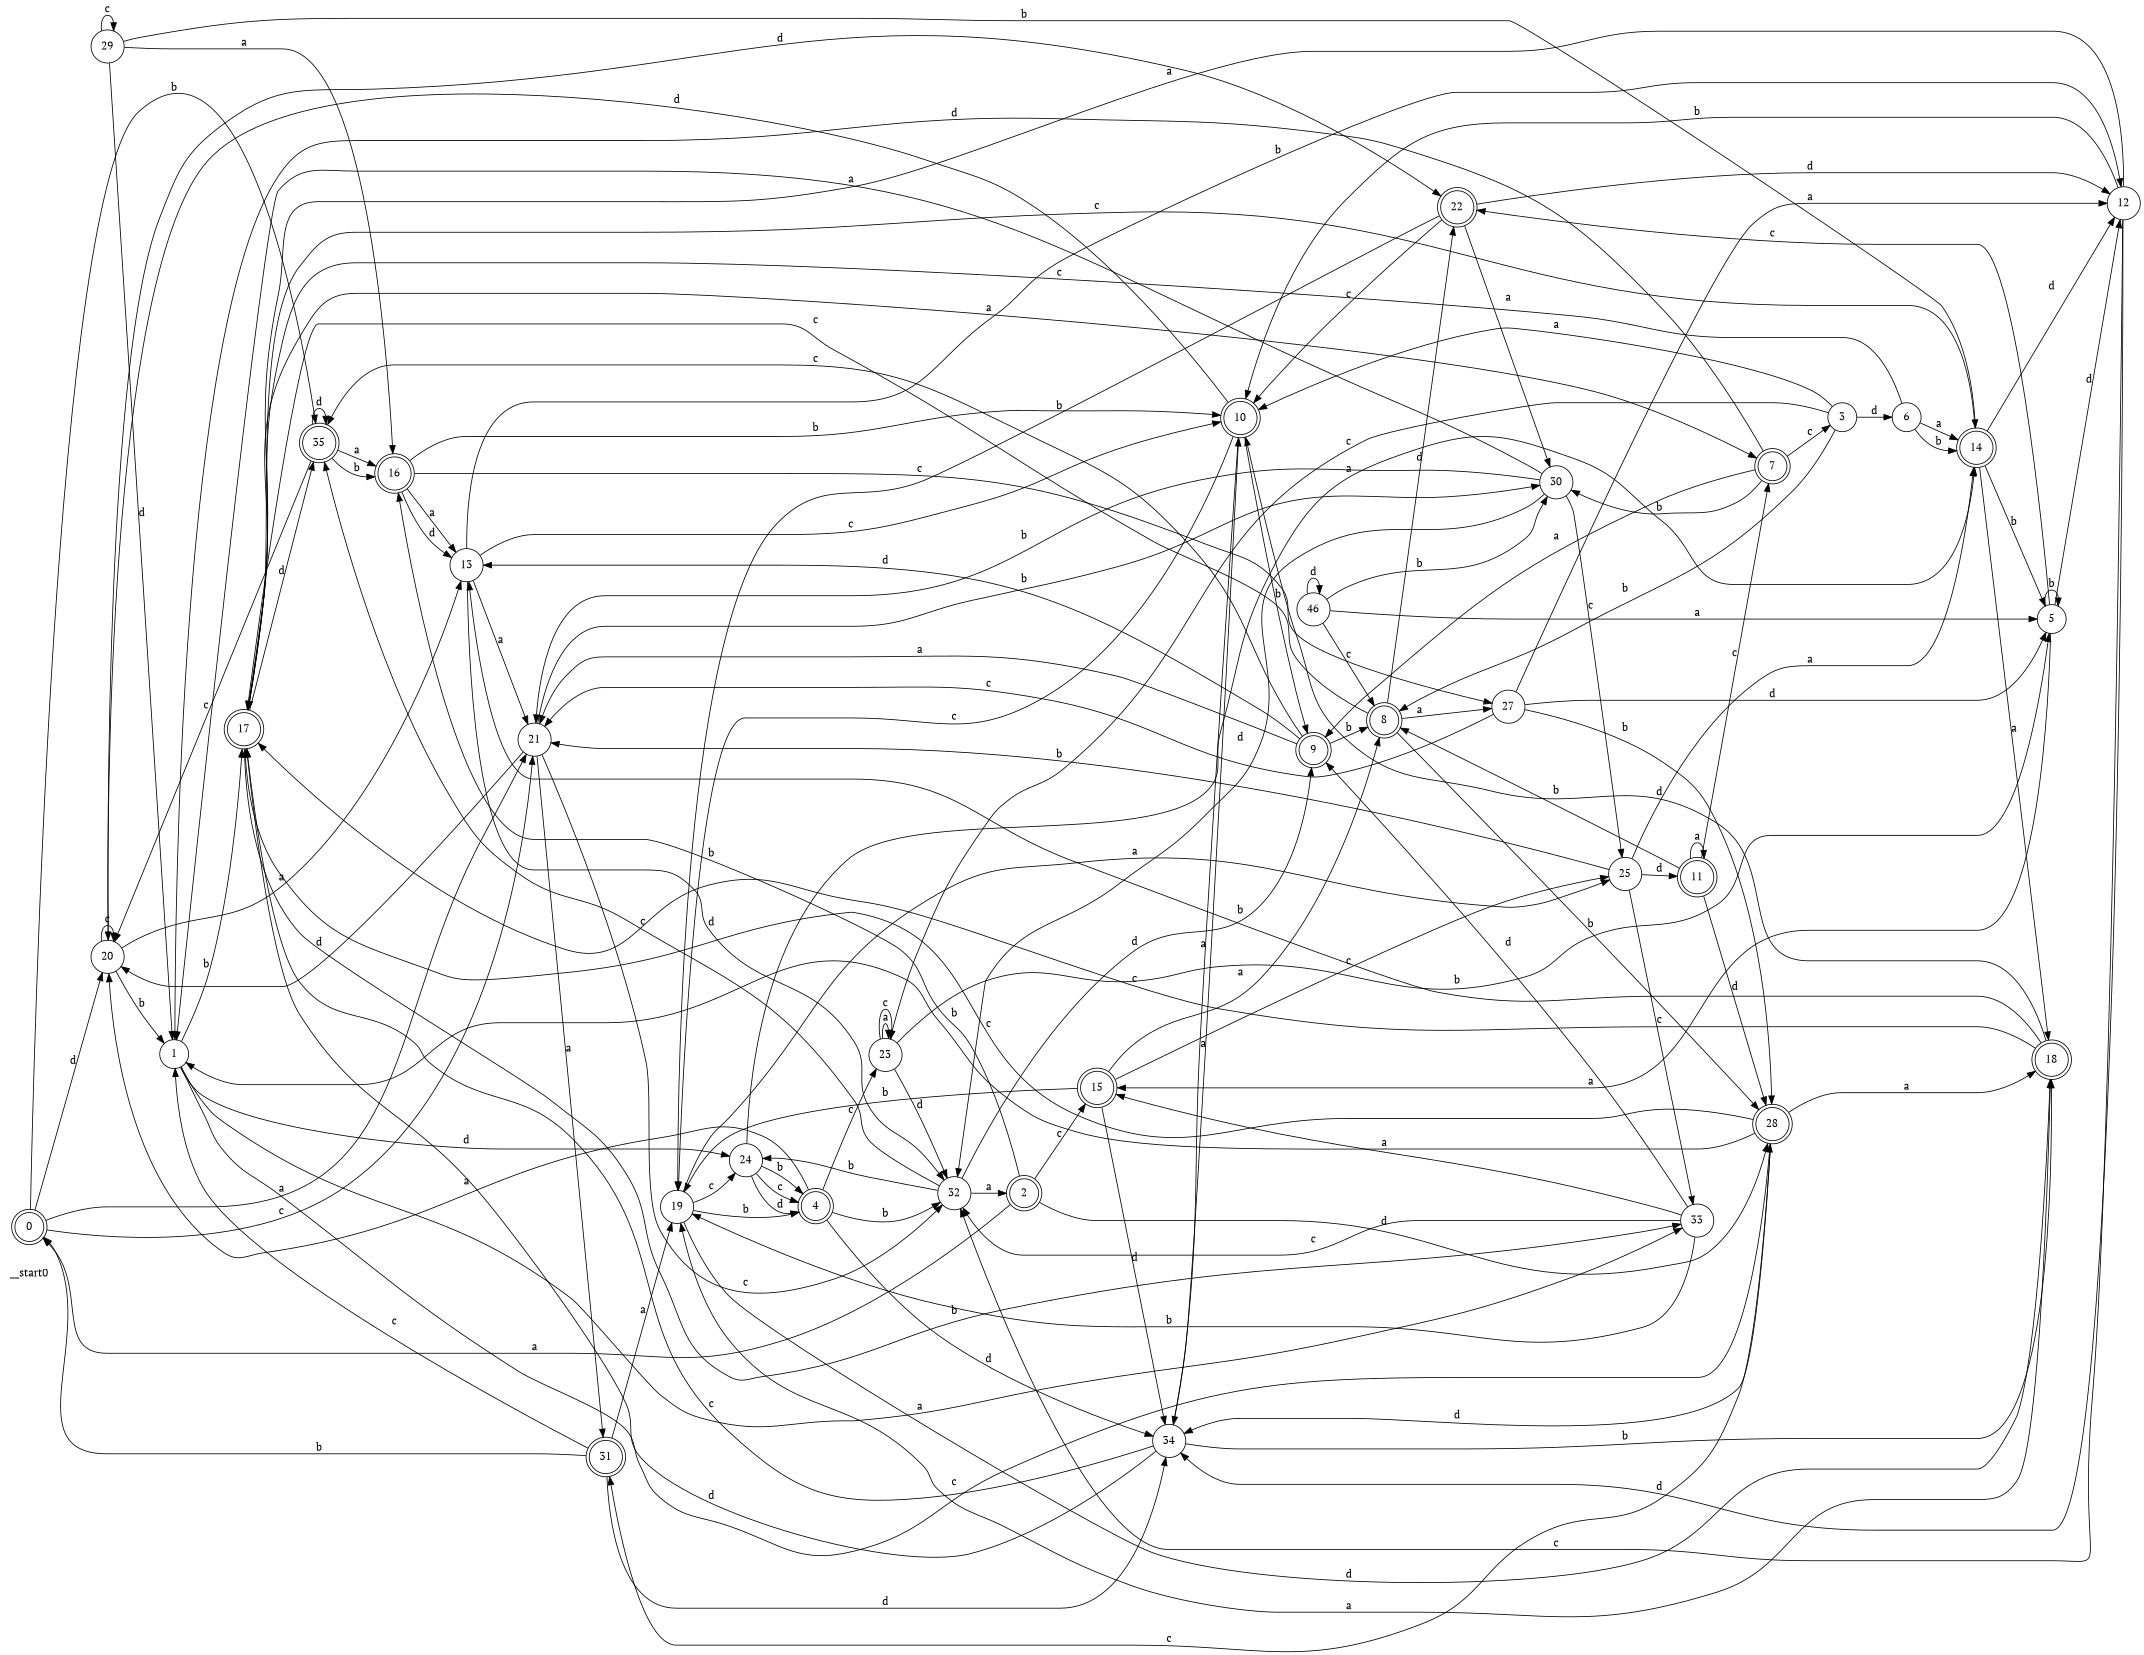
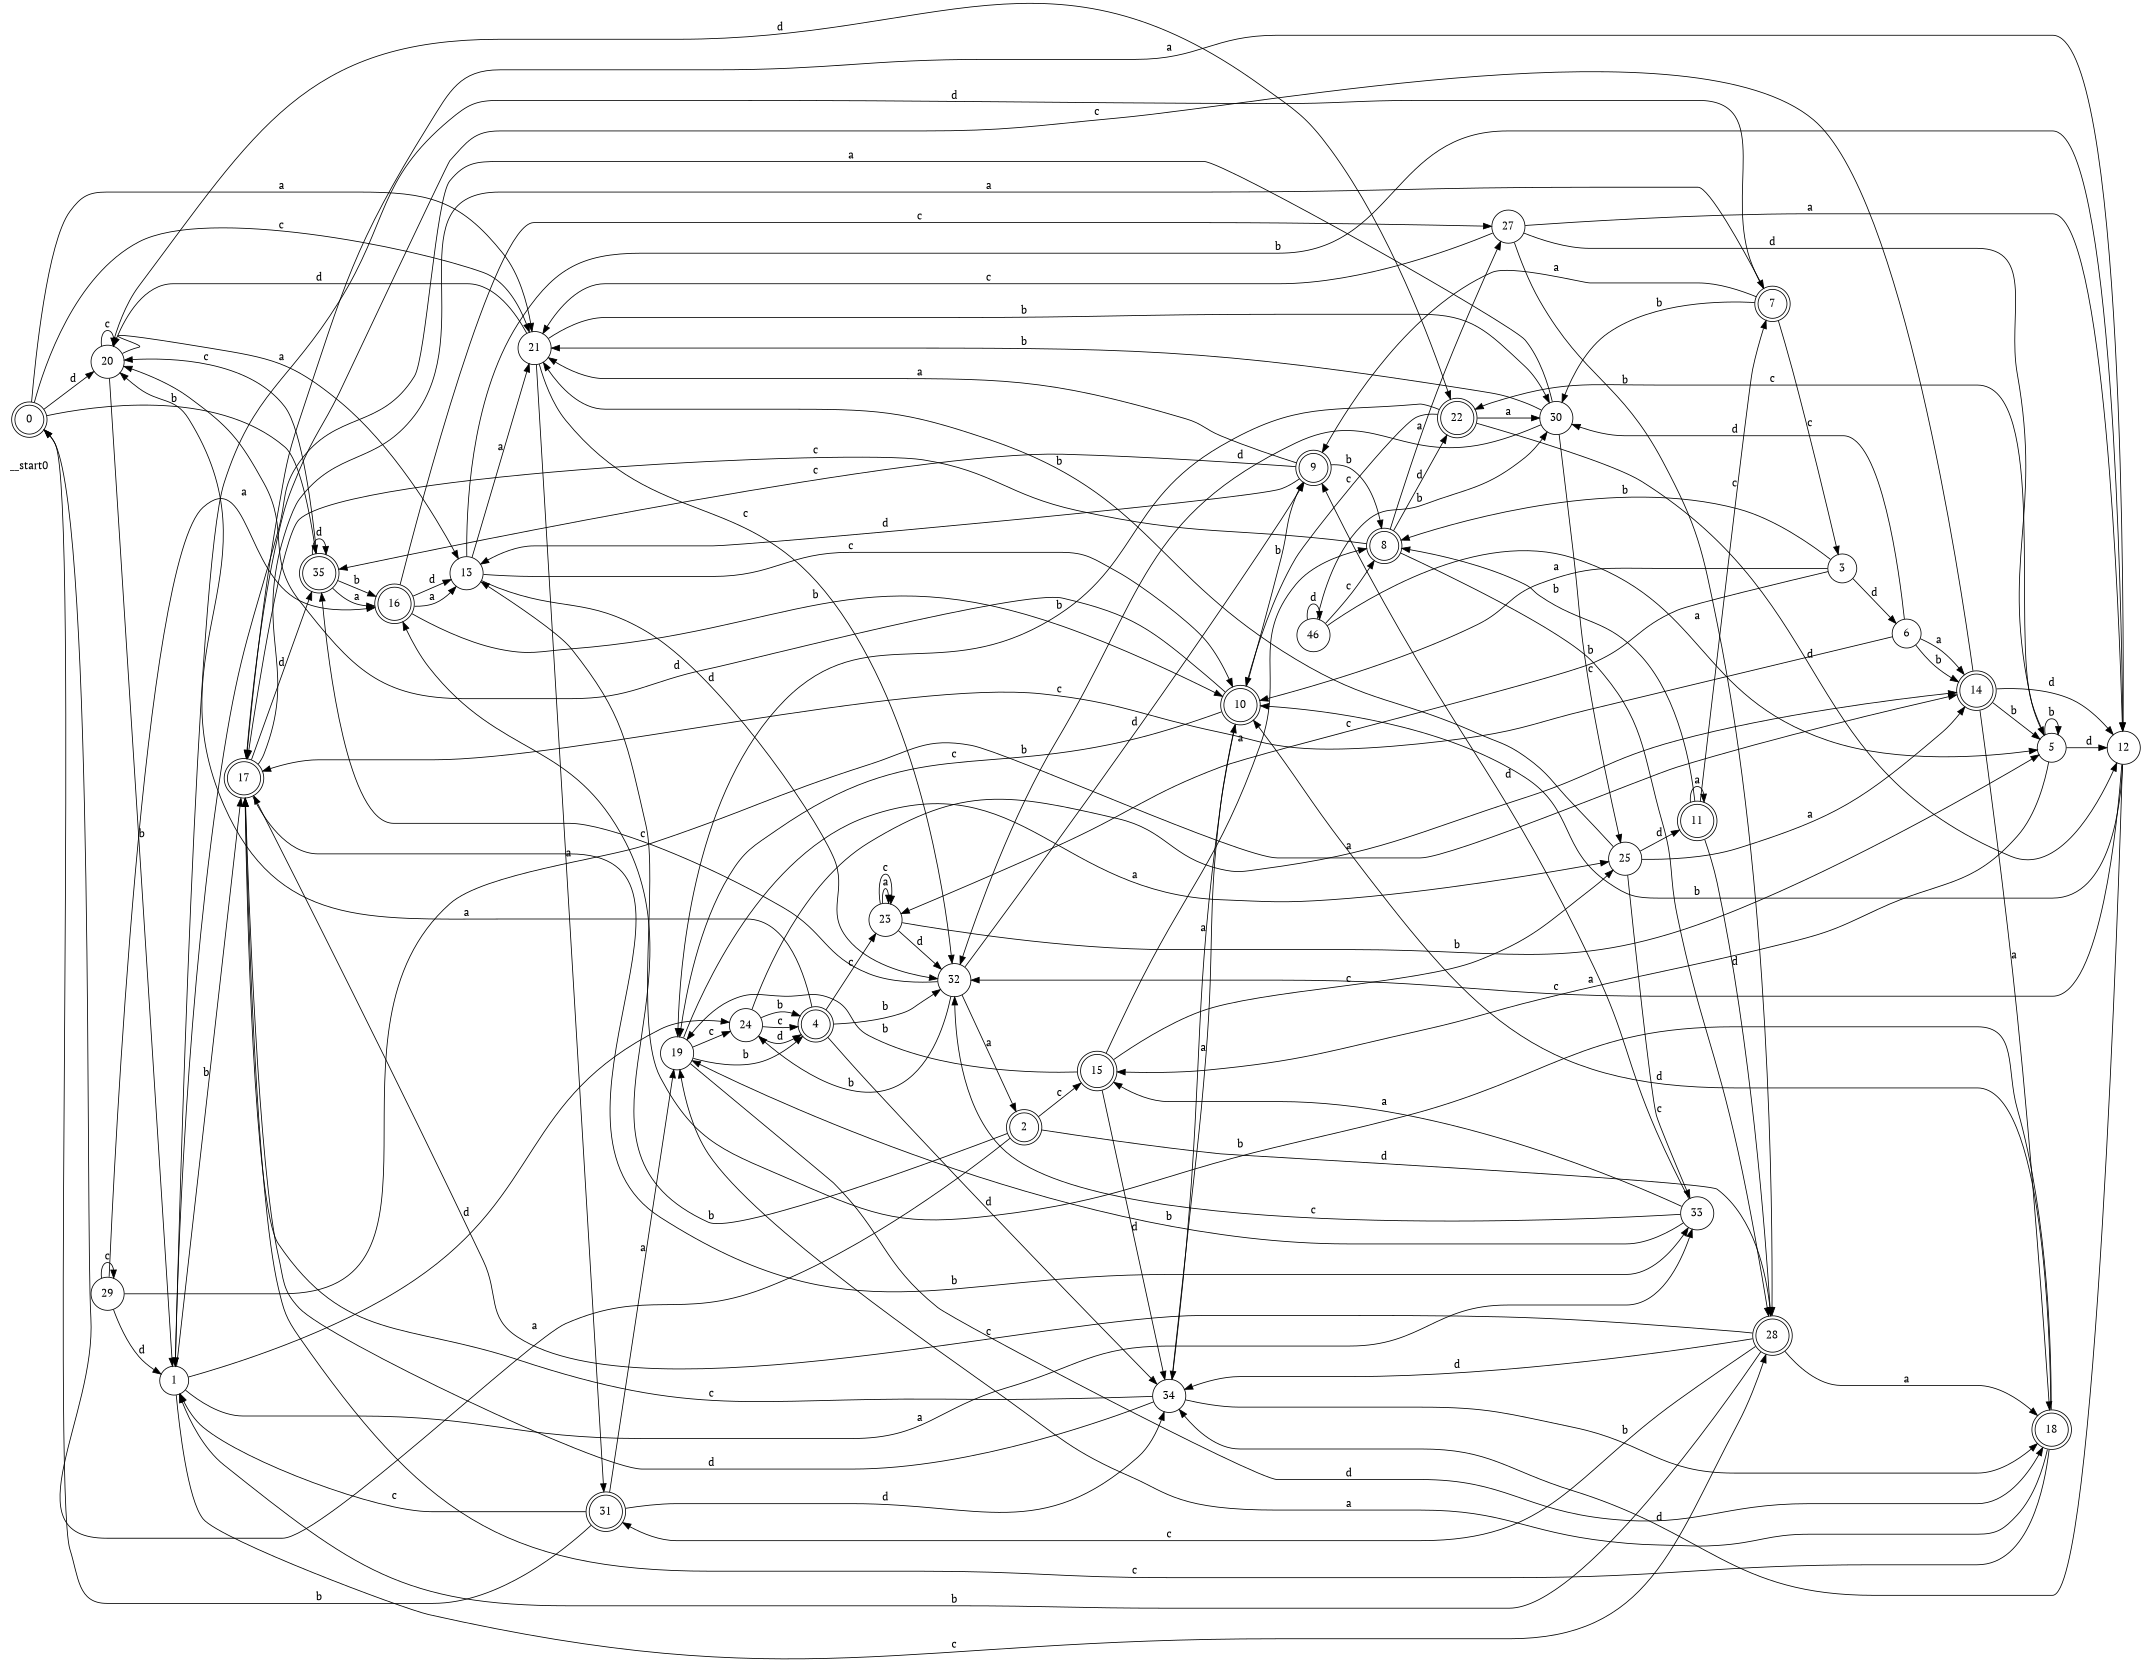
none -> (1823, 436)
